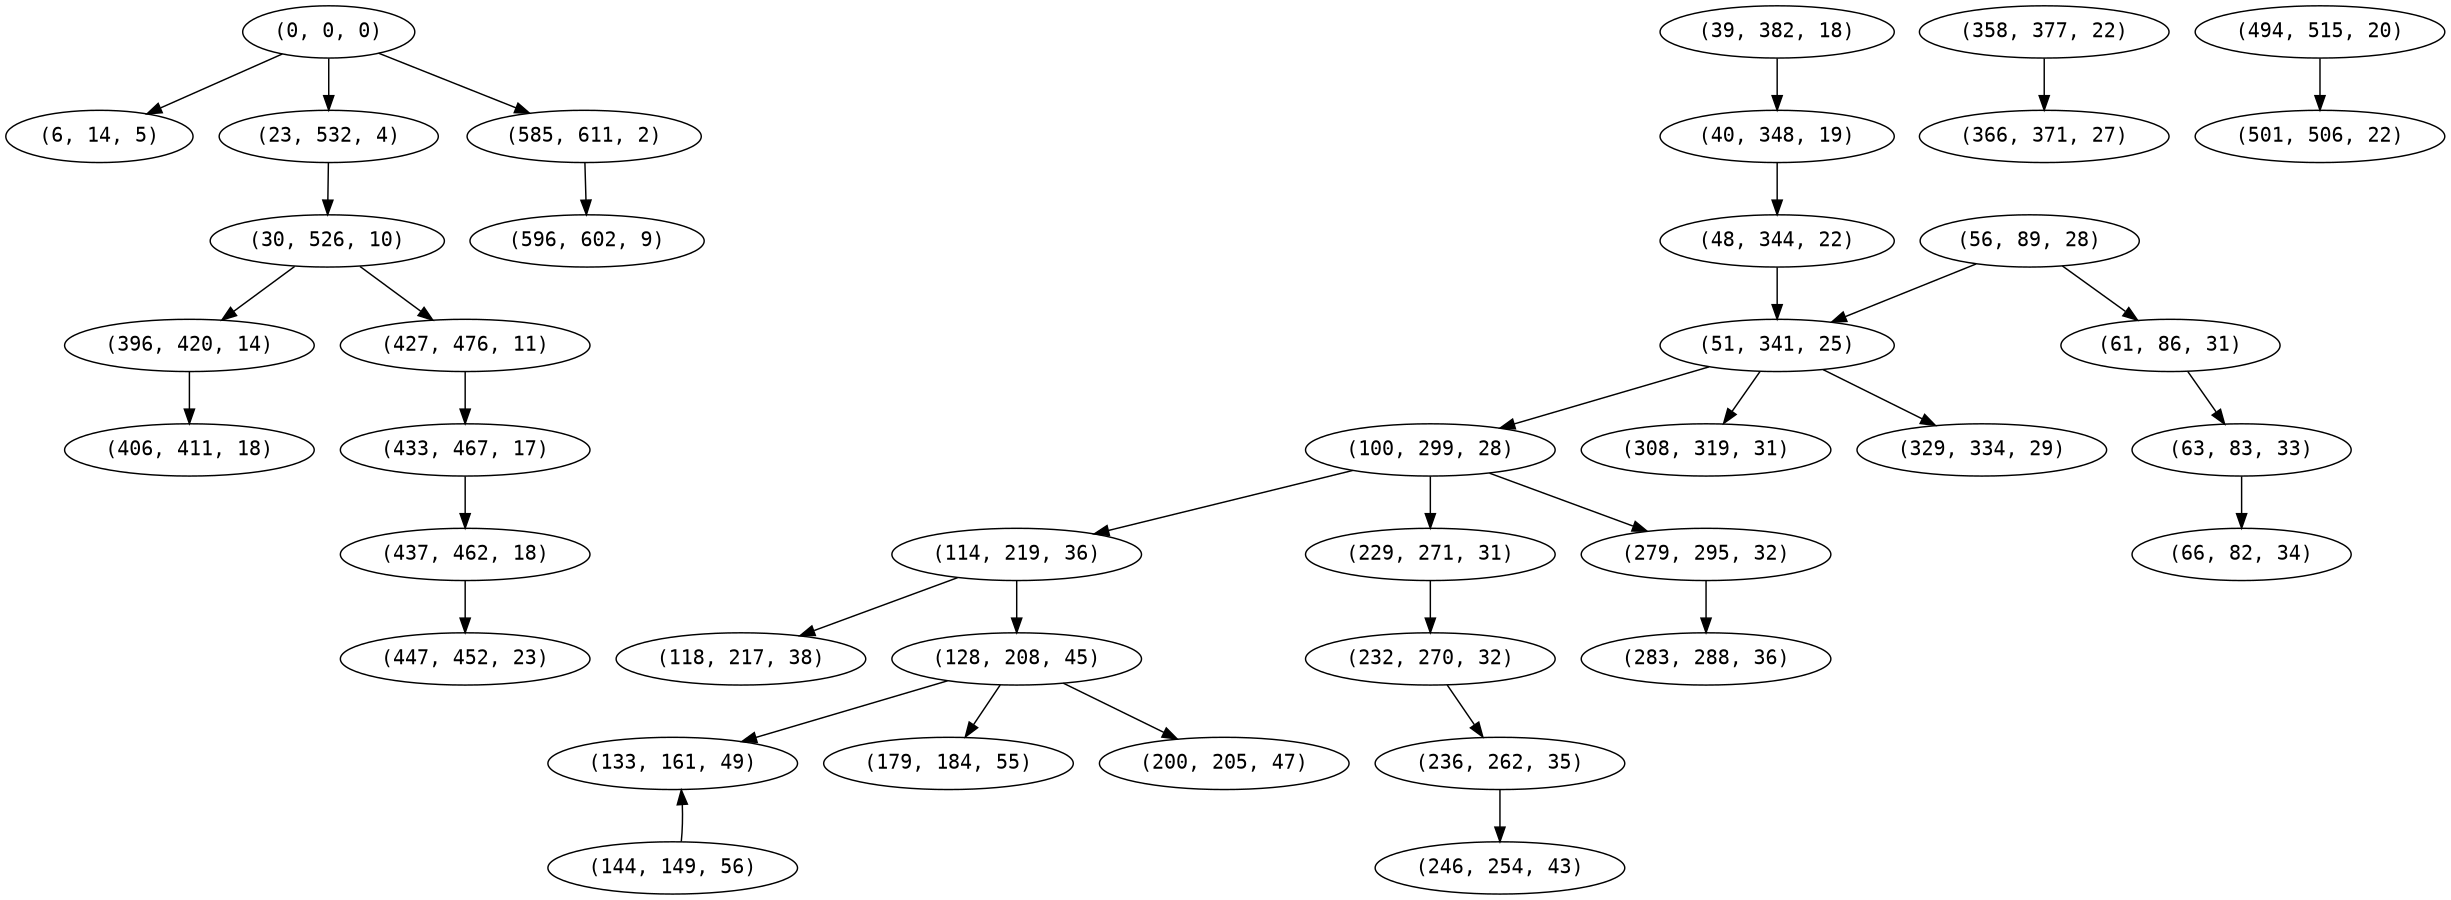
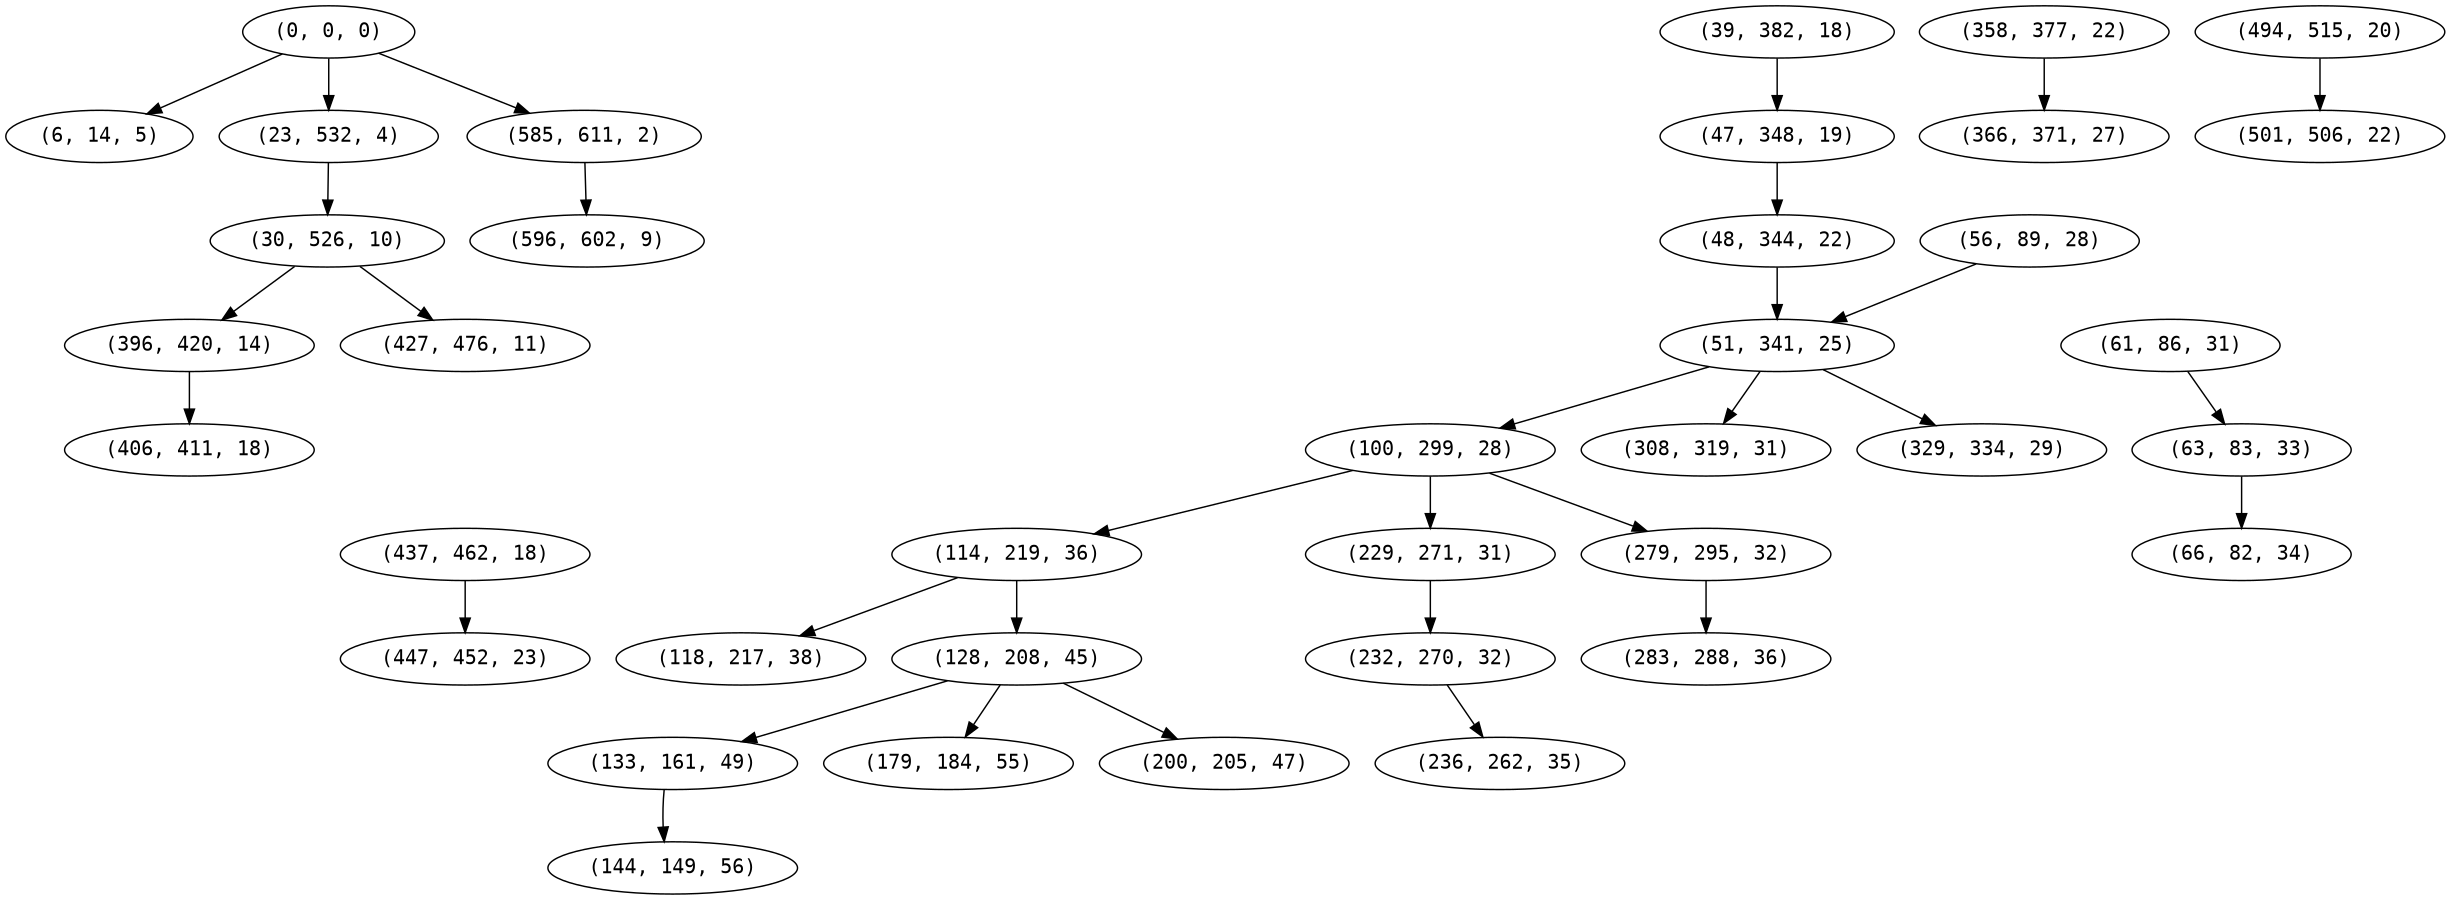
(1777, 136) -> (1777, 136)
(2094, 289) -> none
(465, 450) -> none
(682, 823) -> (663, 809)
(1500, 868) -> none
